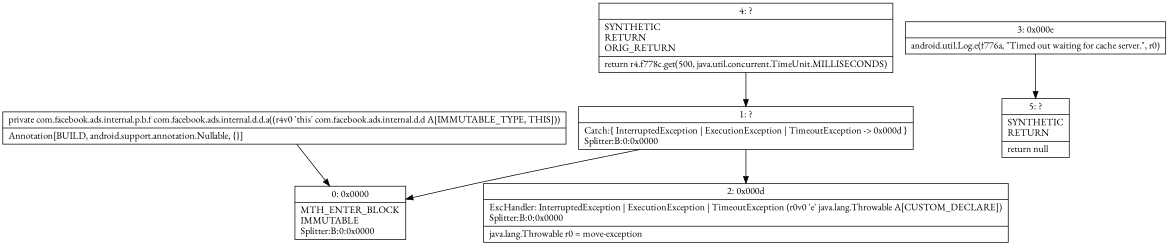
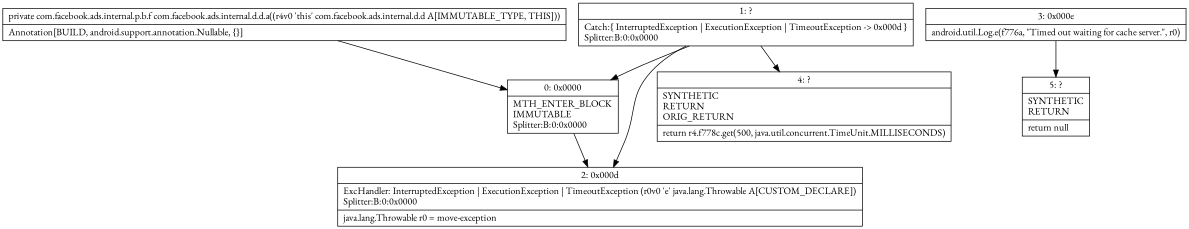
(746, 86) -> (768, 56)
none -> (579, 147)
